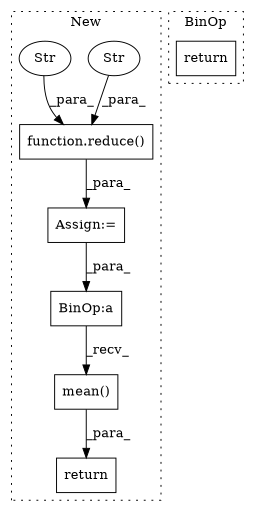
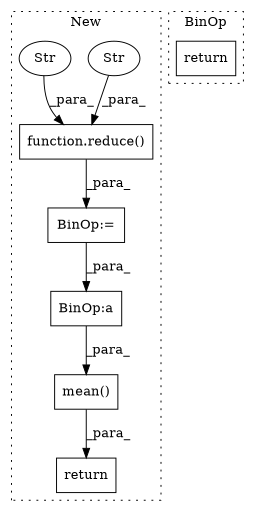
(86, 225) -> (86, 225)
(108, 350) -> (108, 350)
